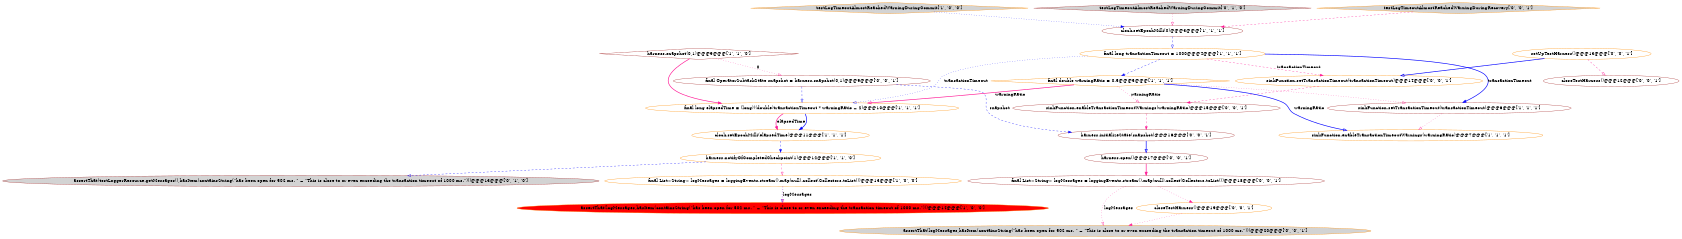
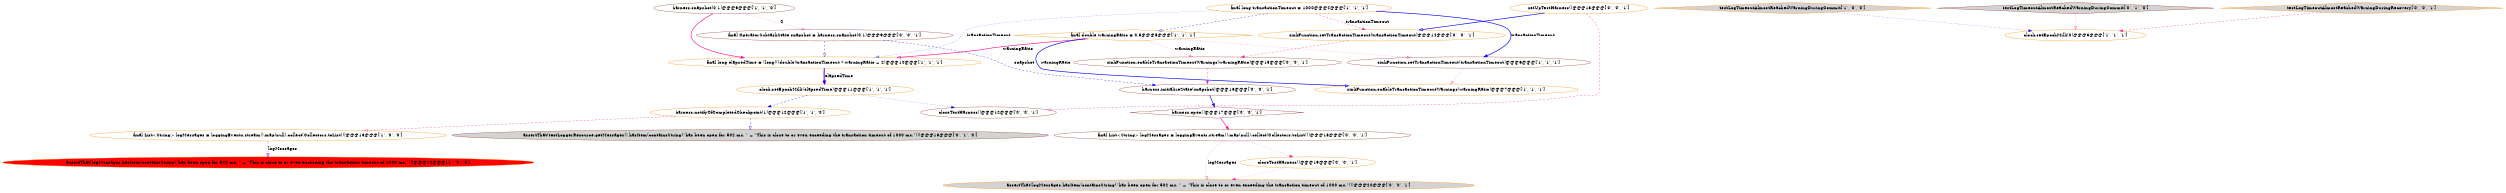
(1172, 31) -> (2076, 35)
(1172, 41) -> none
(699, 54) -> (724, 8)
(1142, 67) -> (1215, 22)
none -> (906, 101)
(1146, 145) -> (1212, 100)
(1146, 158) -> (1217, 112)
